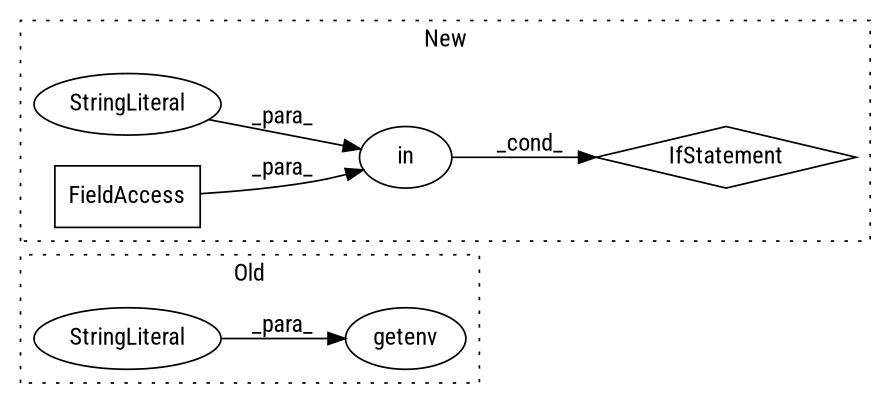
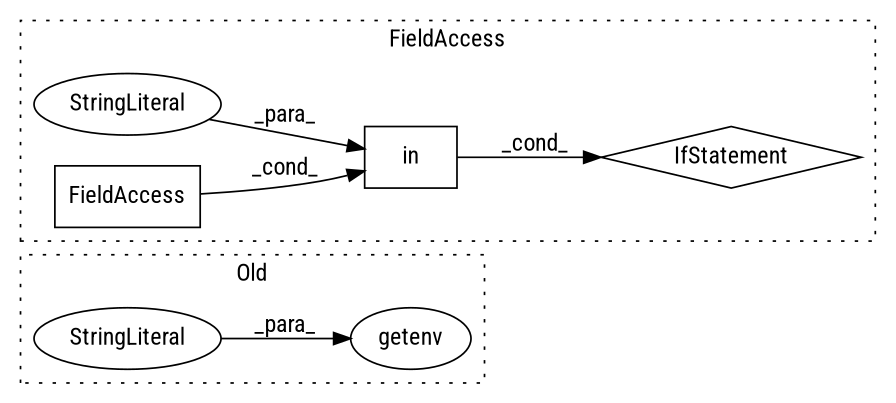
(445, 40) -> (448, 40)
(406, 157) -> (411, 157)
(283, 168) -> (286, 168)
